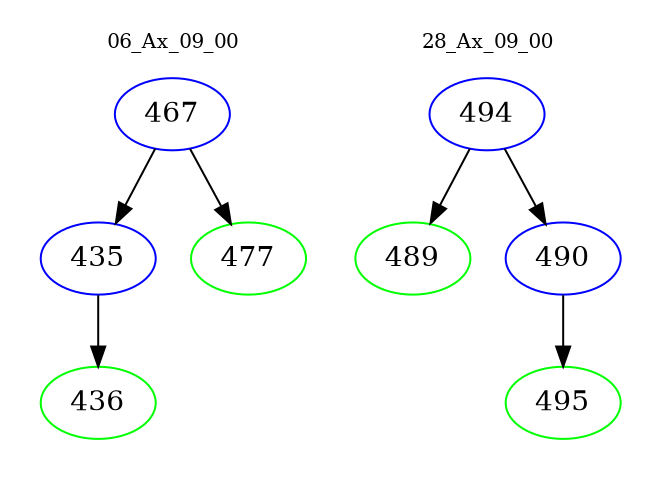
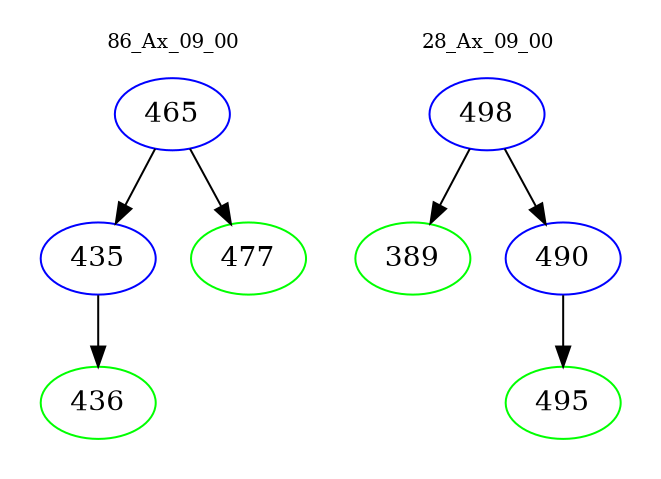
(173, 43) -> (173, 43)
(172, 114) -> (172, 114)
(487, 114) -> (487, 114)
(413, 259) -> (413, 259)
